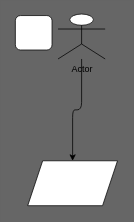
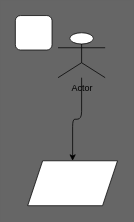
(82, 36) -> (82, 55)
